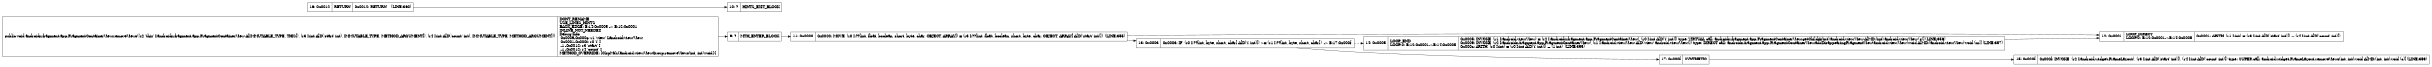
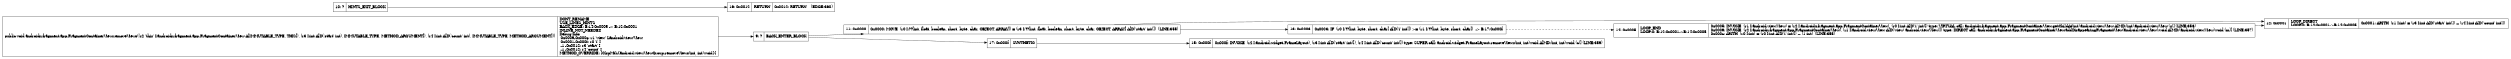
(383, 7) -> (803, 7)
(569, 7) -> (556, 7)
(760, 36) -> (786, 36)
(1476, 57) -> (897, 40)
